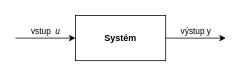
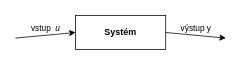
(120, 38) -> (120, 32)
